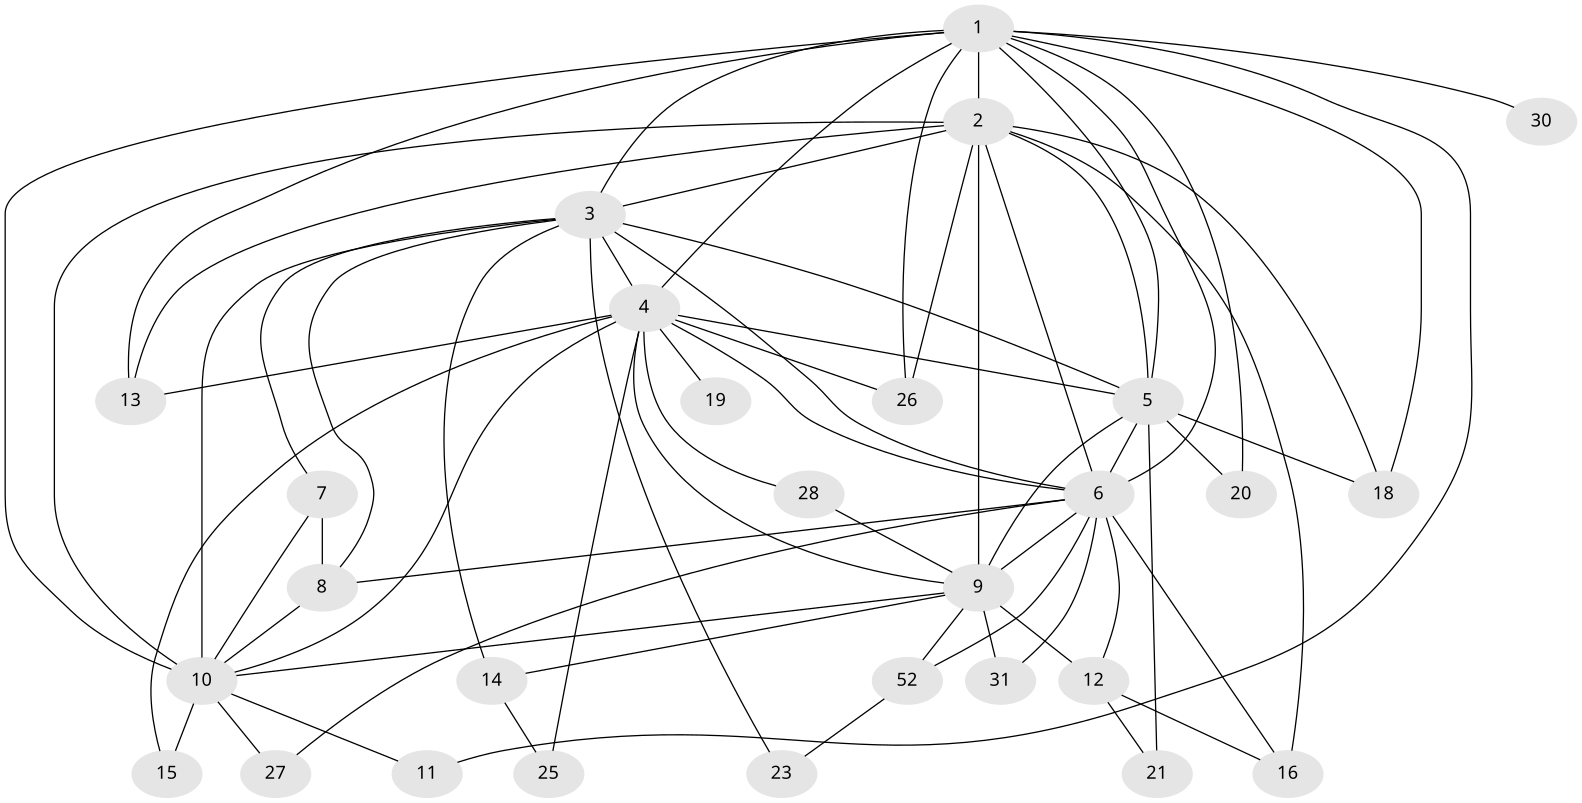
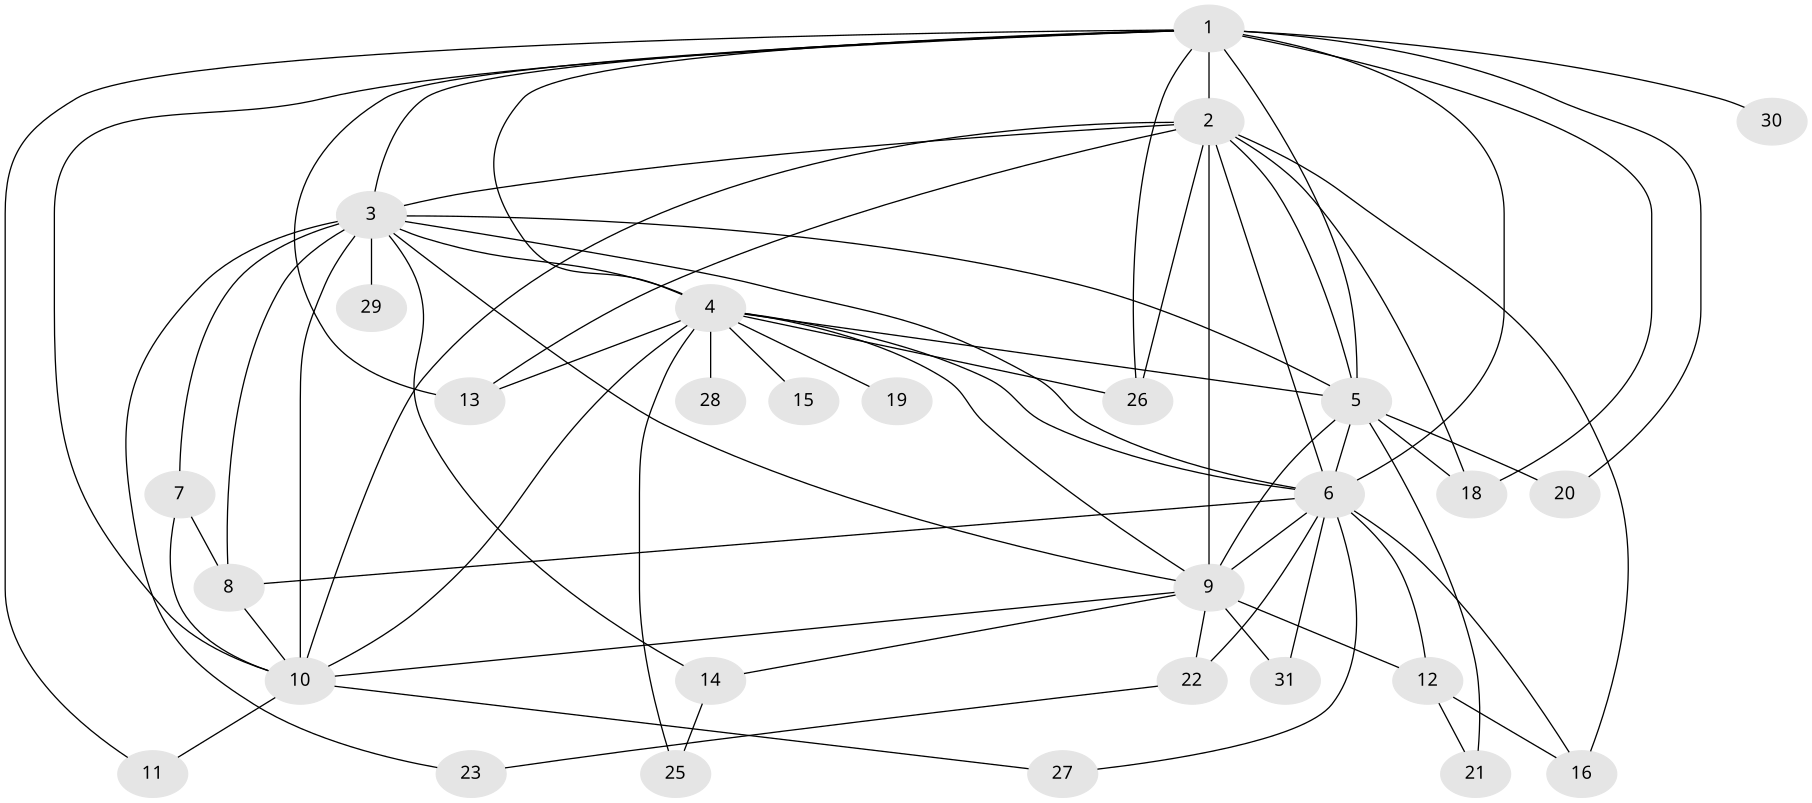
none -> (372, 308)
(894, 541) -> (758, 465)
(907, 681) -> (1192, 681)
(185, 727) -> none
